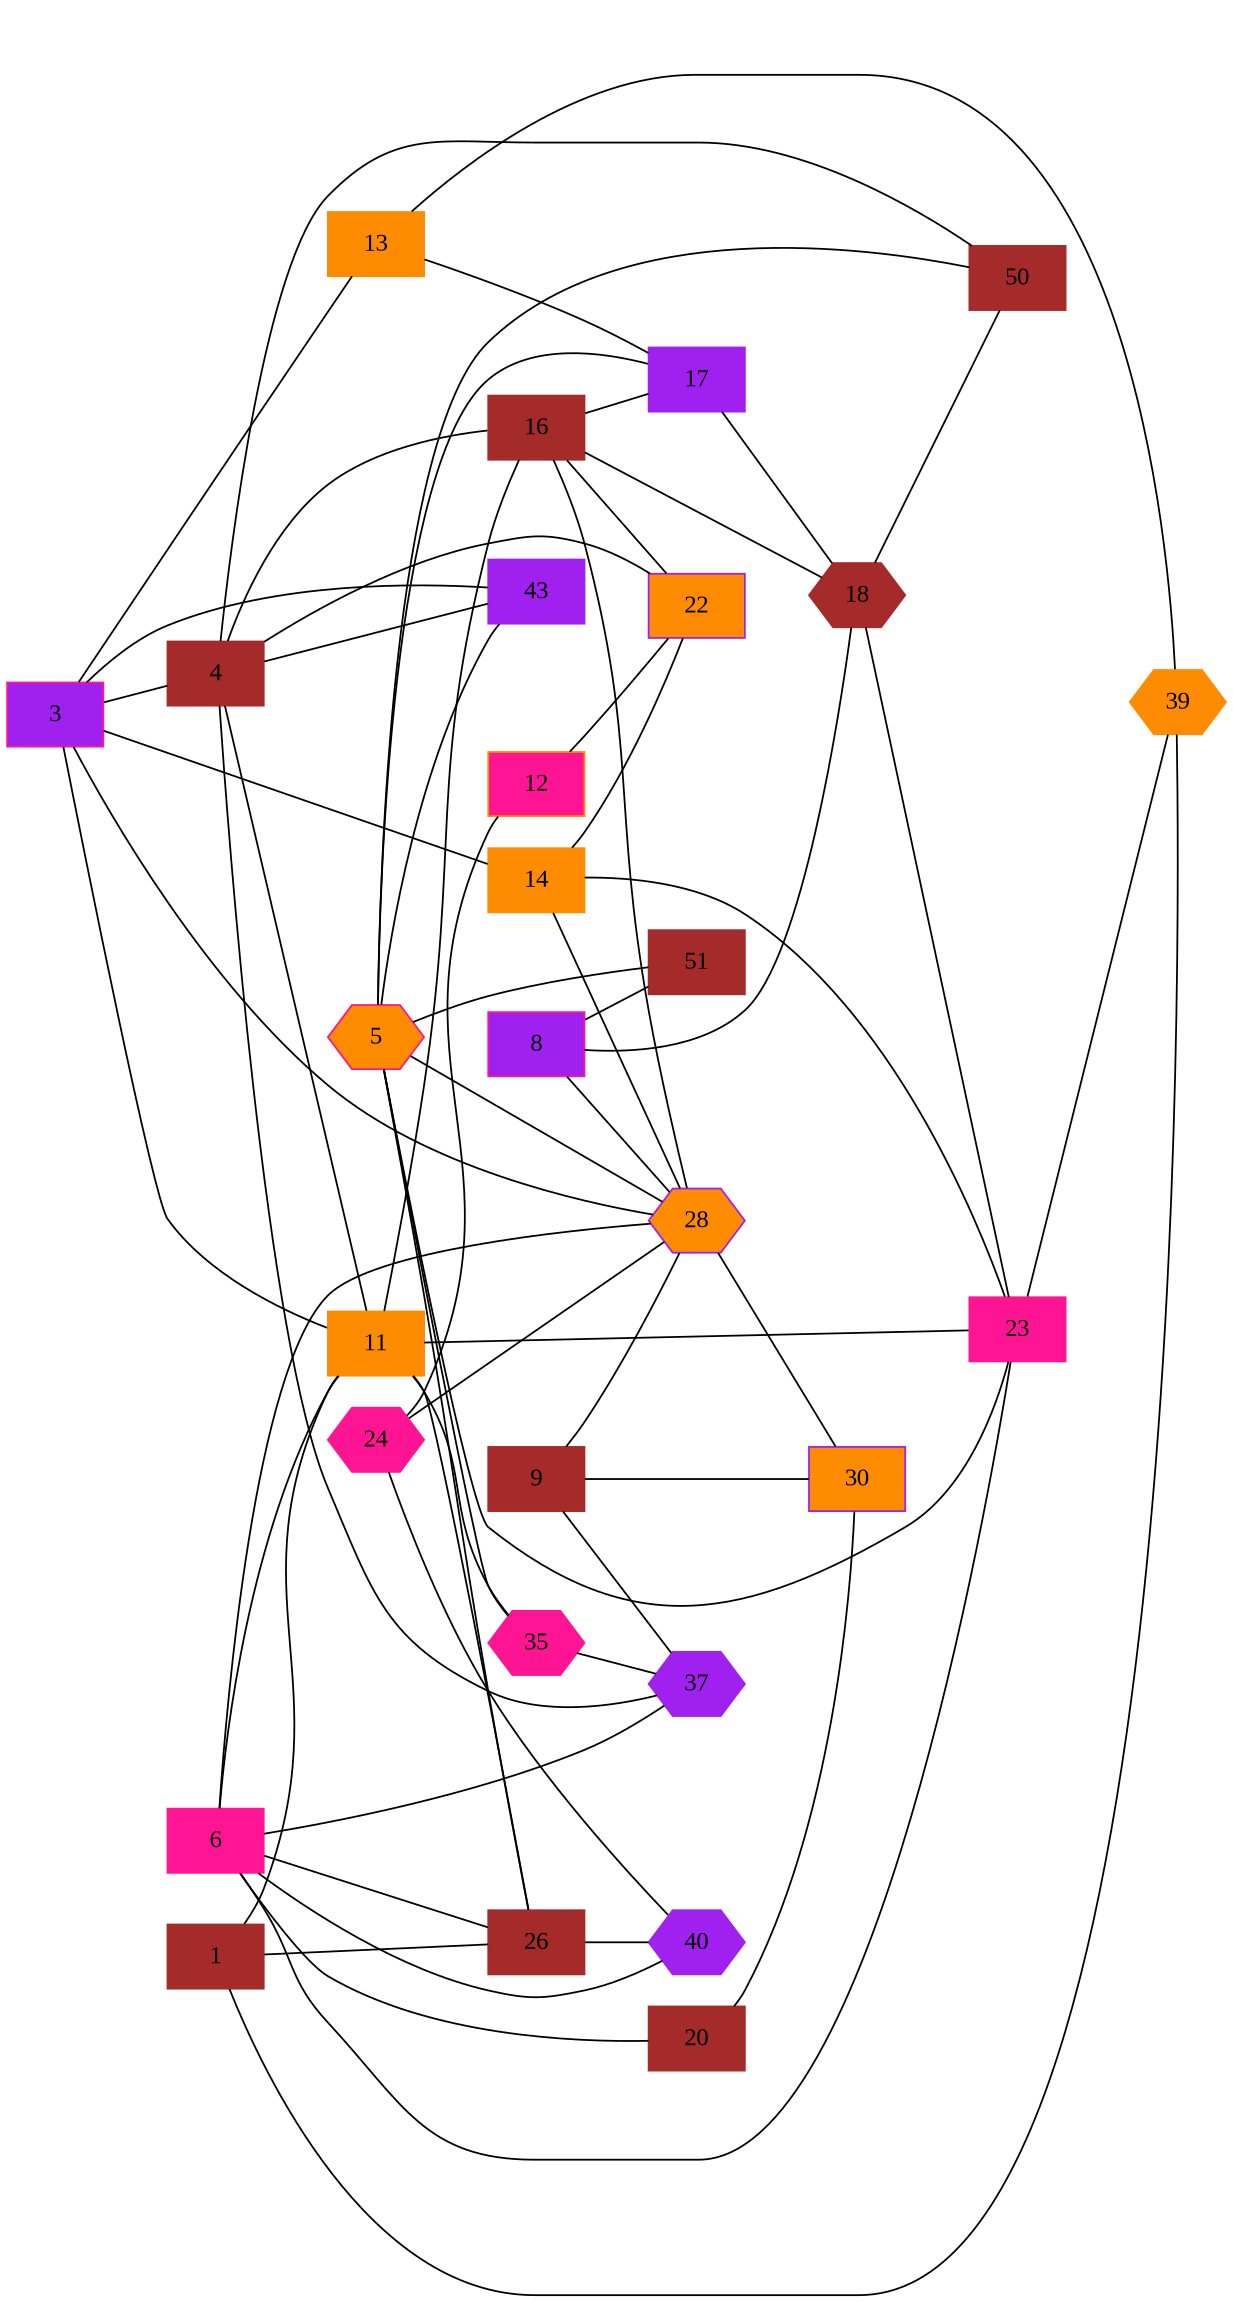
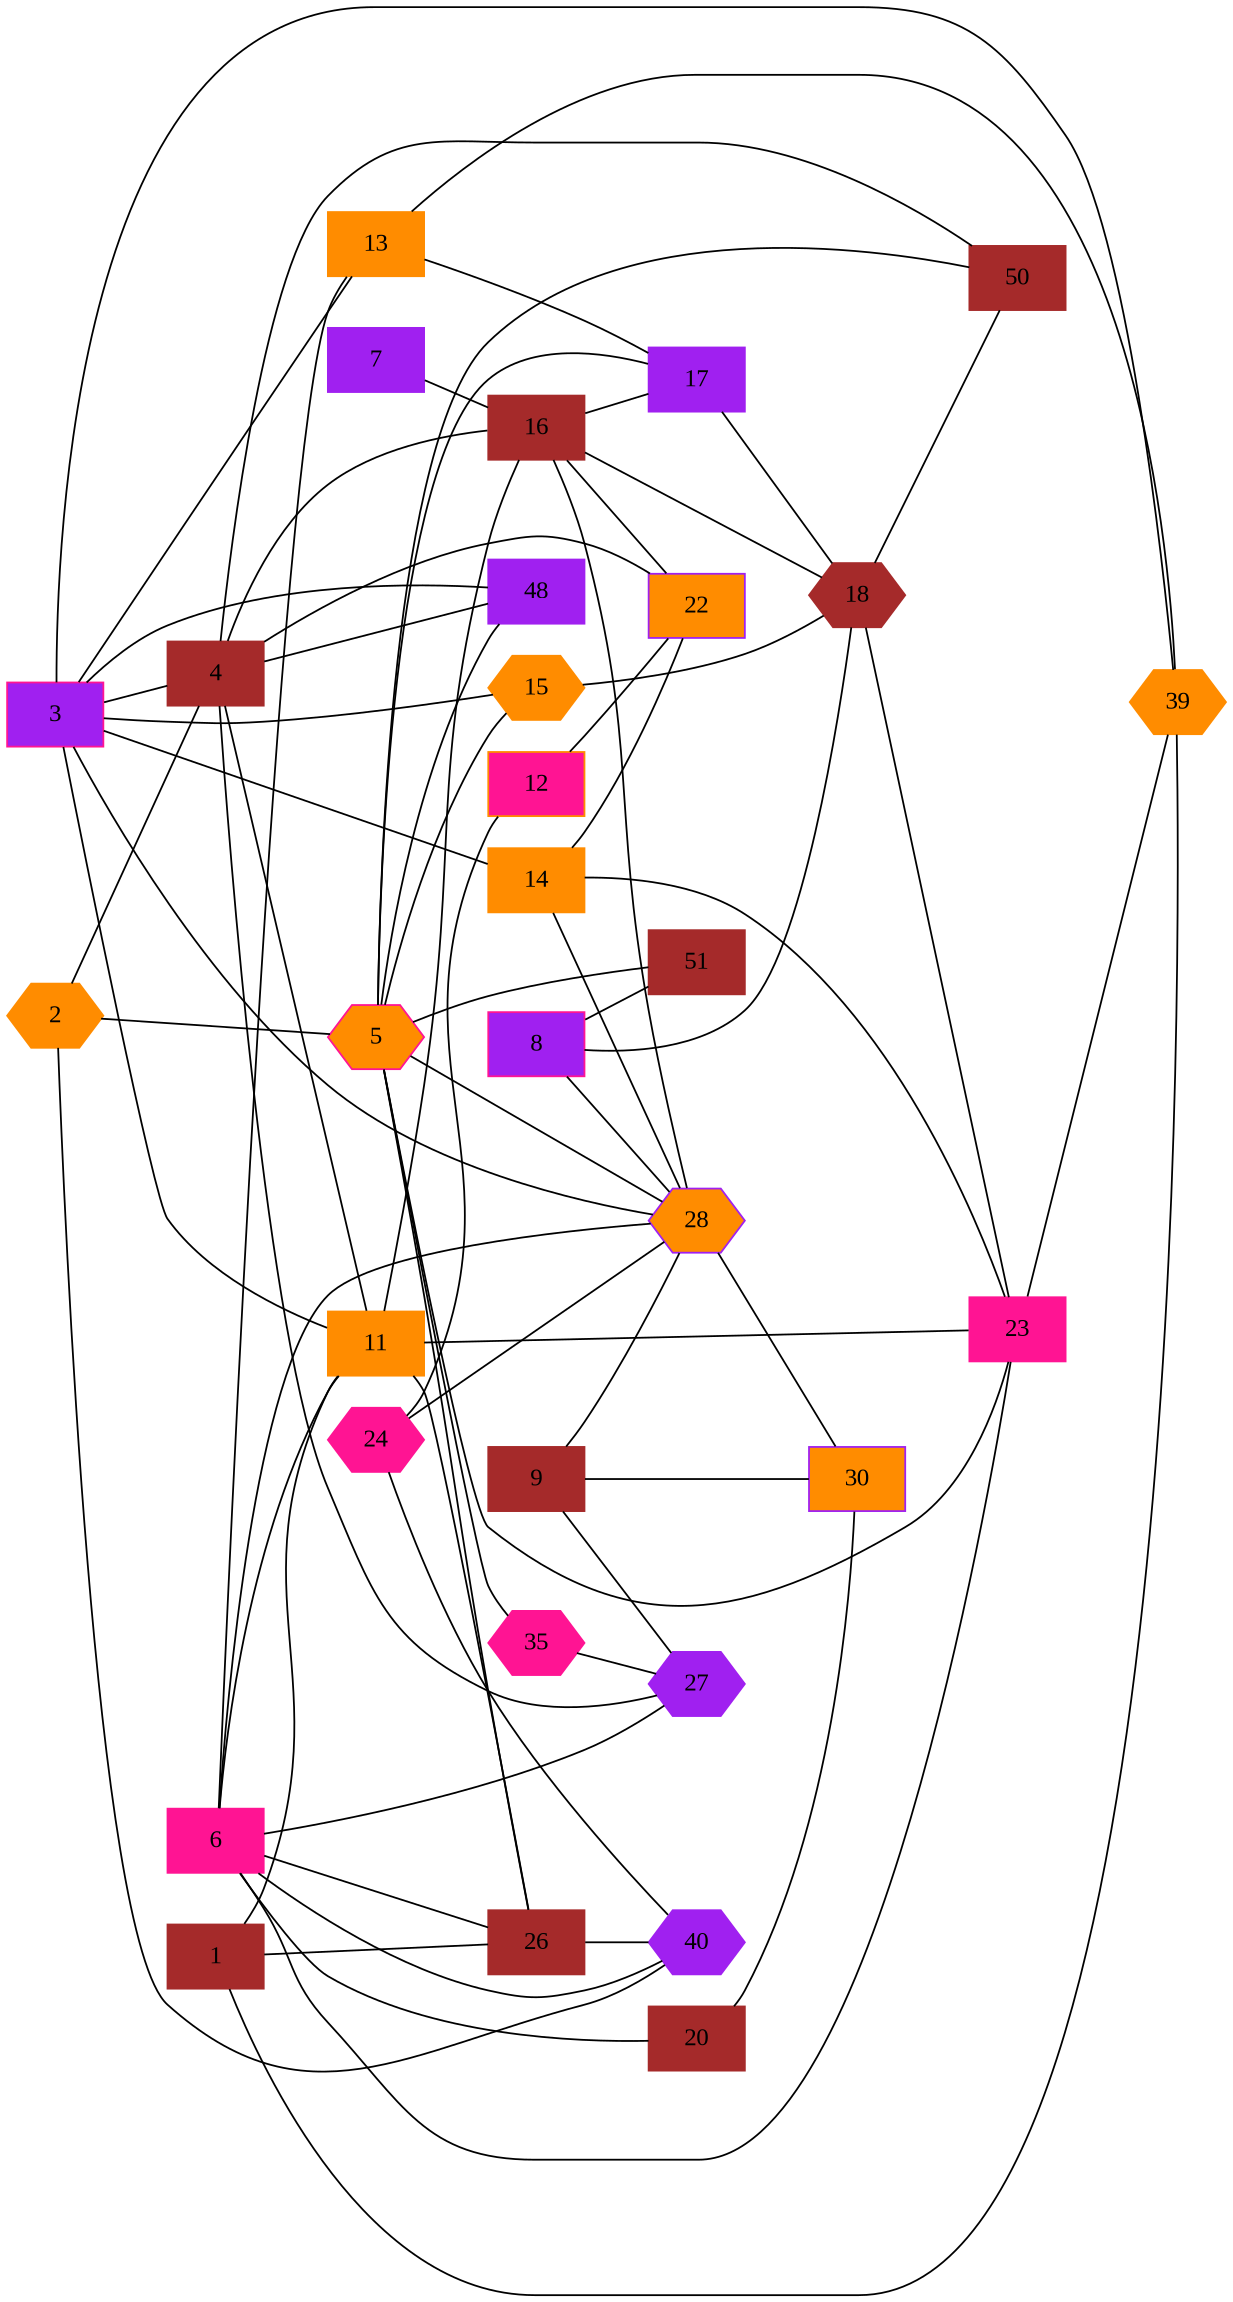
none -> (611, 7)
none -> (376, 360)
(536, 592) -> (536, 592)
none -> (536, 688)
none -> (260, 1000)
none -> (55, 1016)
(459, 1497) -> none
(697, 1684) -> (697, 1684)
